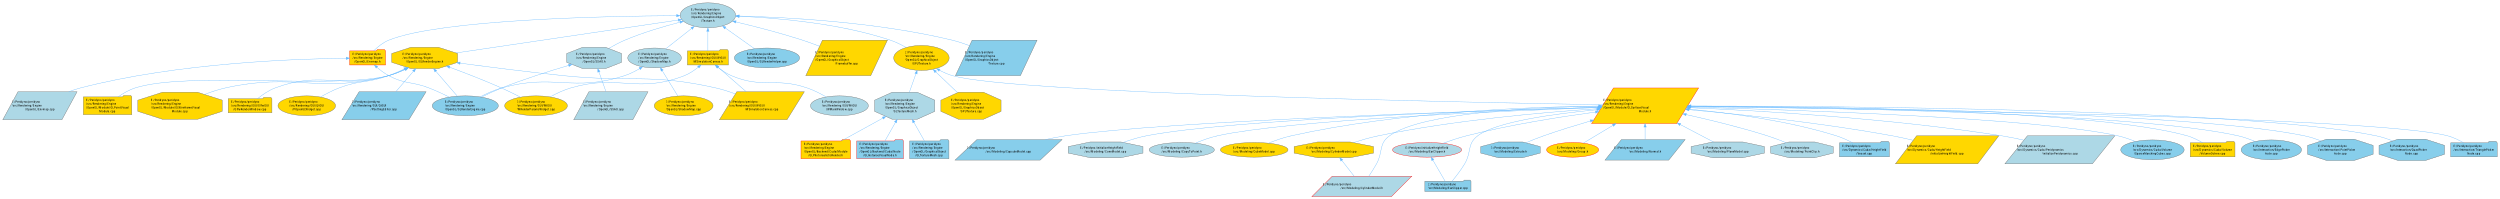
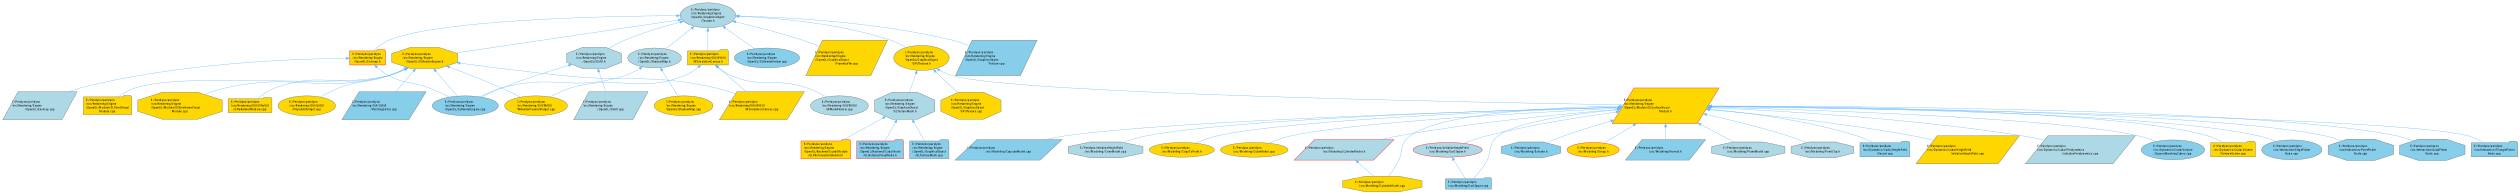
(1182, 150) -> (1182, 150)
(1348, 168) -> (1366, 169)
